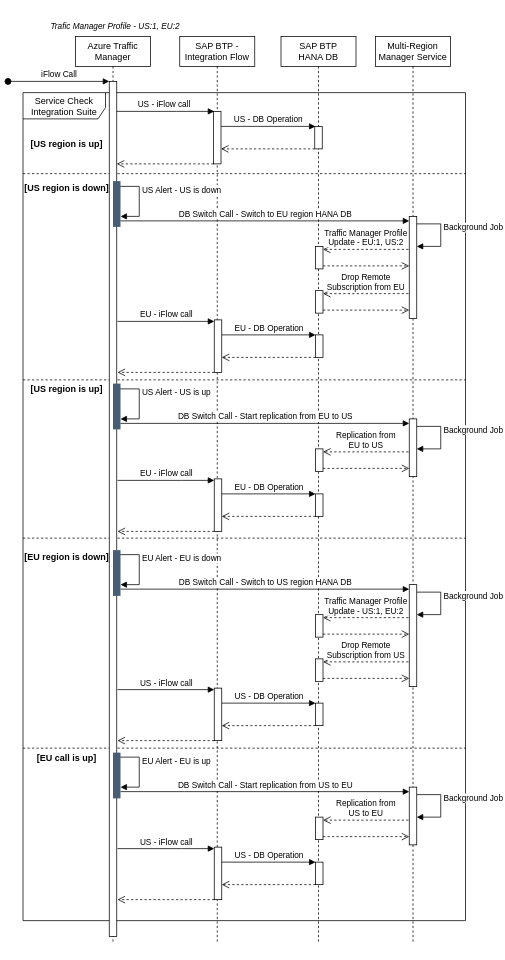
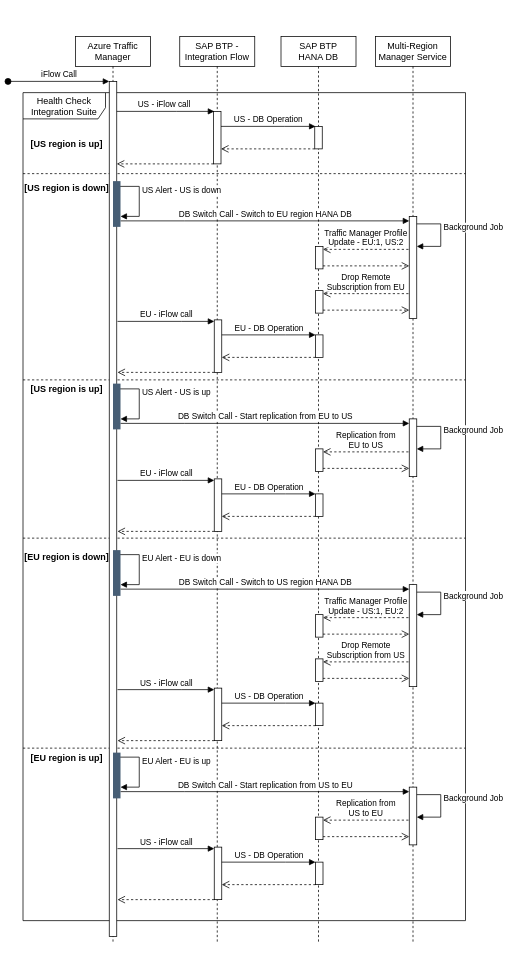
(117, 25) -> none
(64, 106) -> (64, 106)
(67, 758) -> (67, 758)
